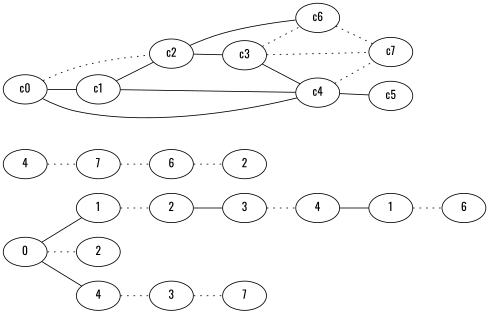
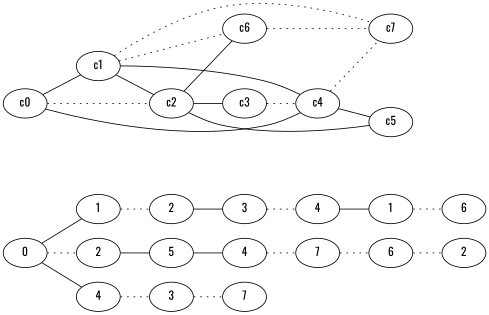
(281, 37) -> (171, 47)
(318, 54) -> (238, 5)
(281, 74) -> (281, 103)
none -> (278, 131)
none -> (171, 253)
